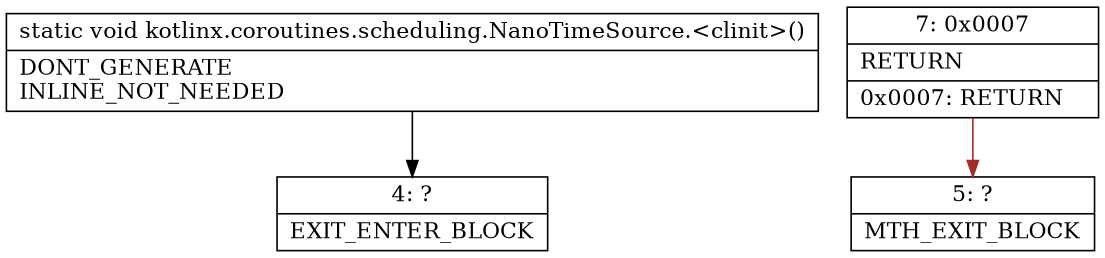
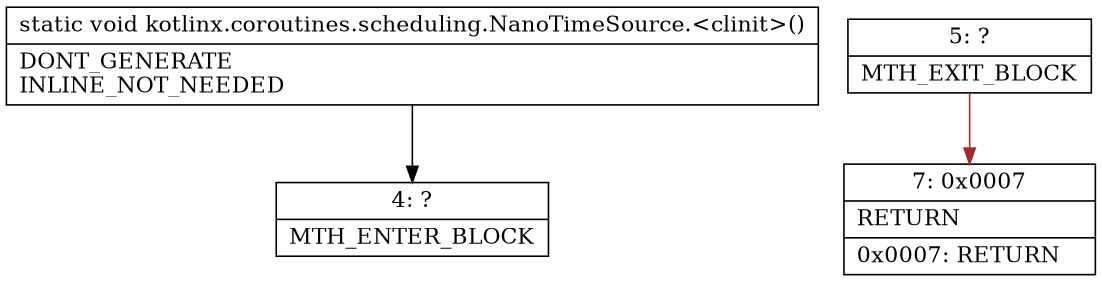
(973, 139) -> (970, 120)
(412, 231) -> (412, 237)
